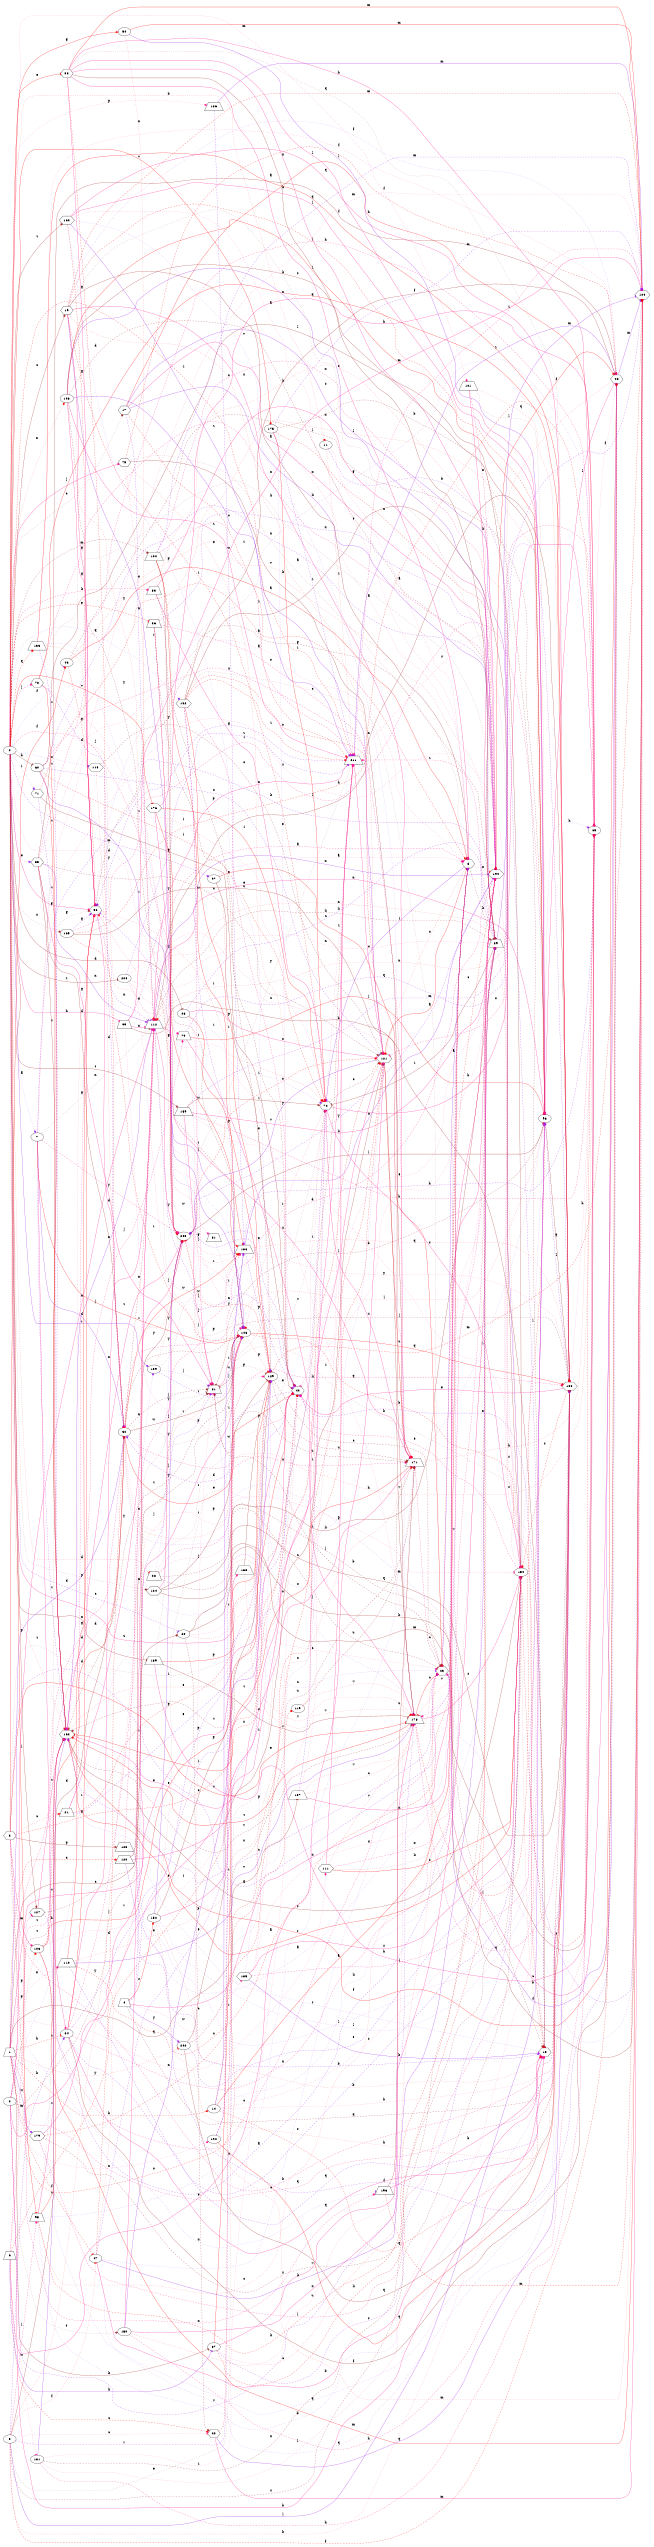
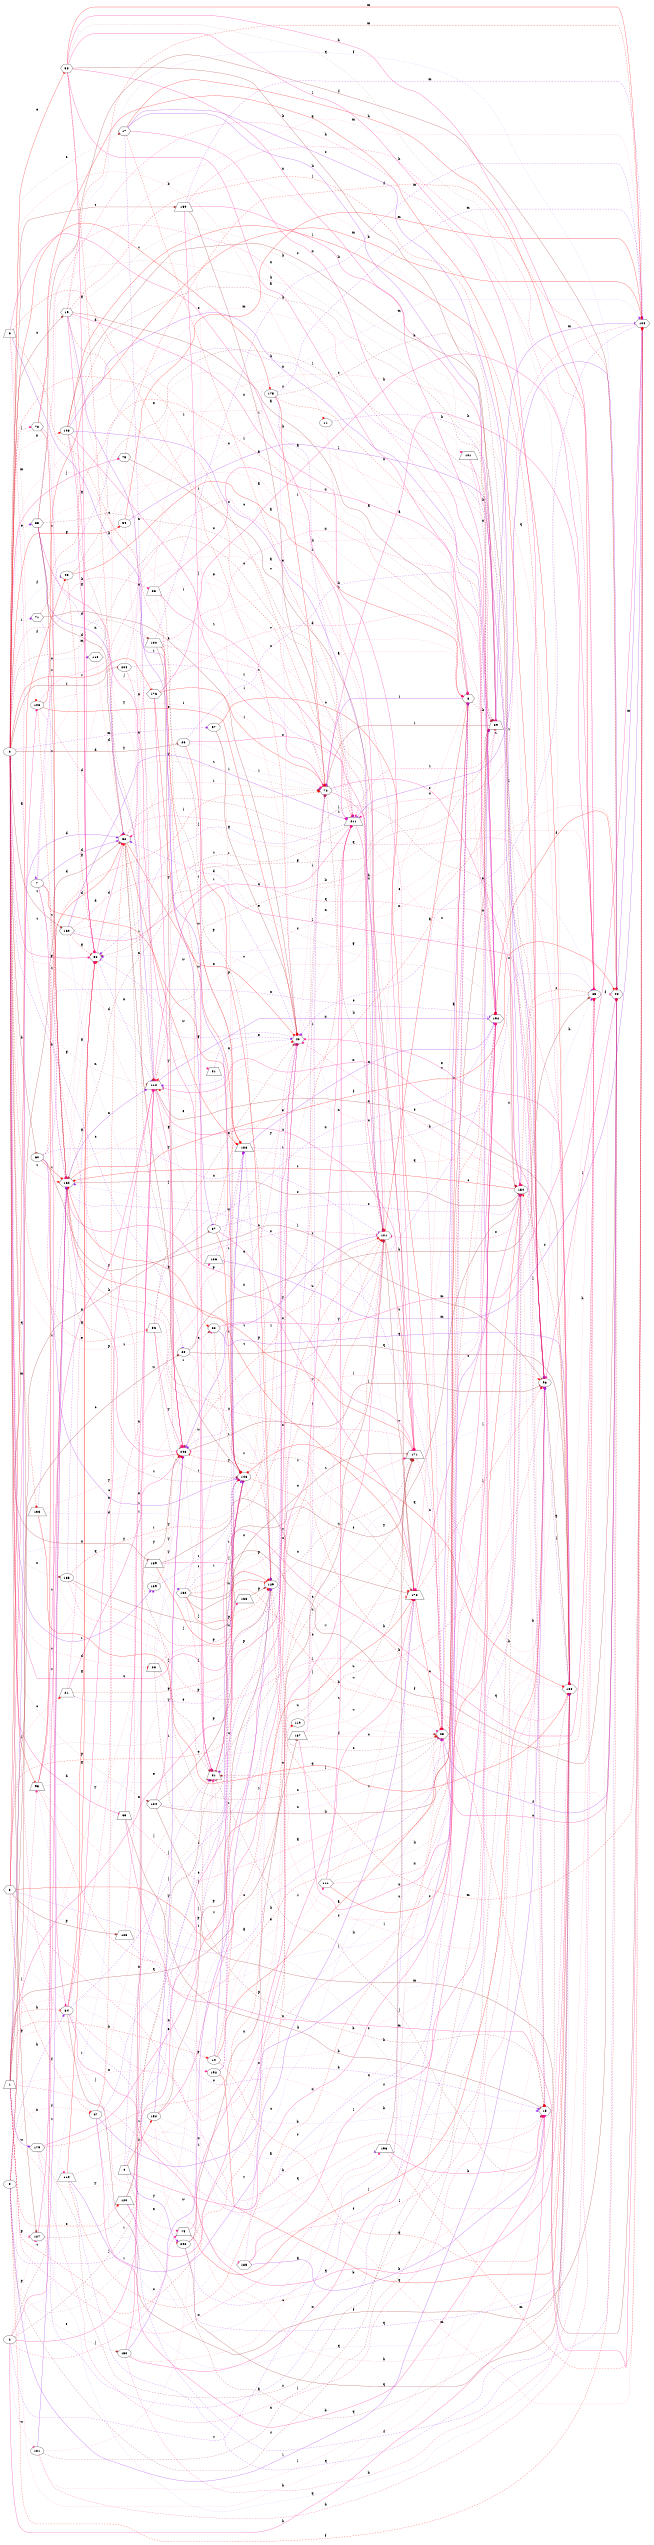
(556, 423) -> (547, 1073)
none -> (327, 944)
